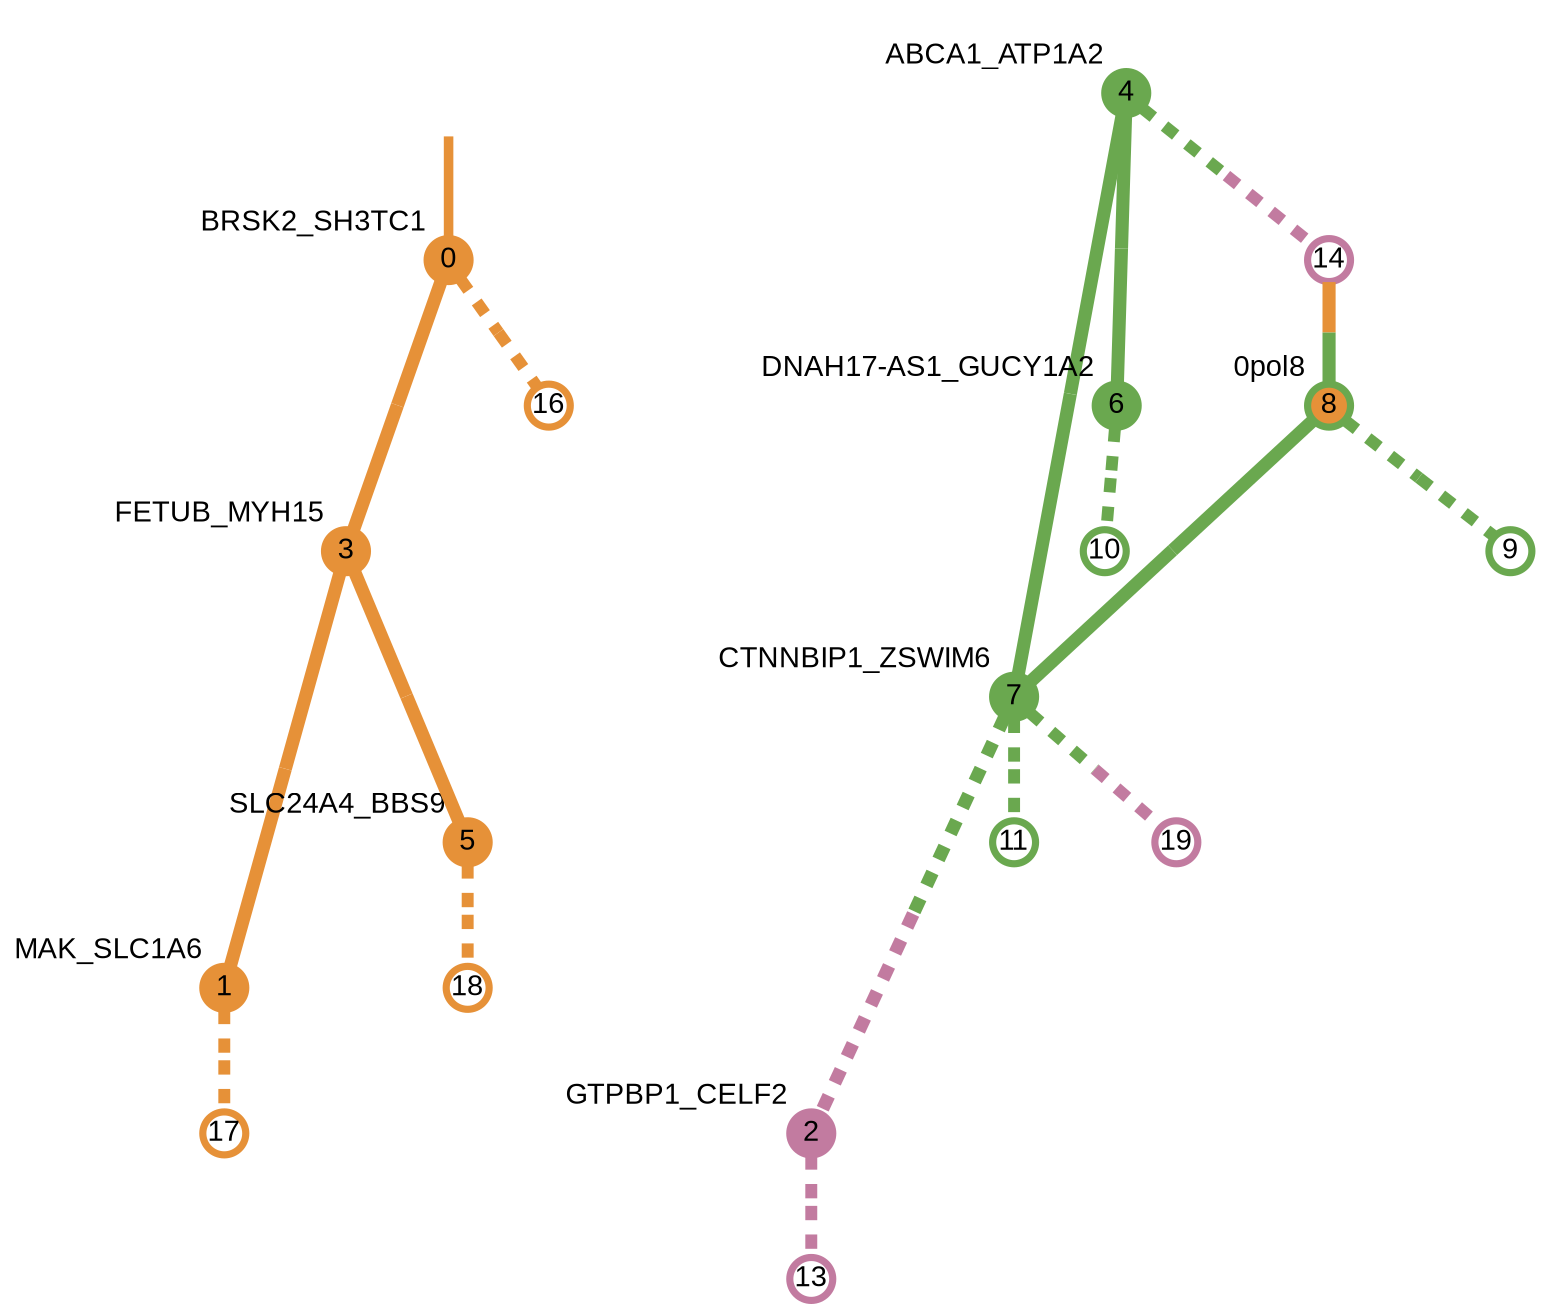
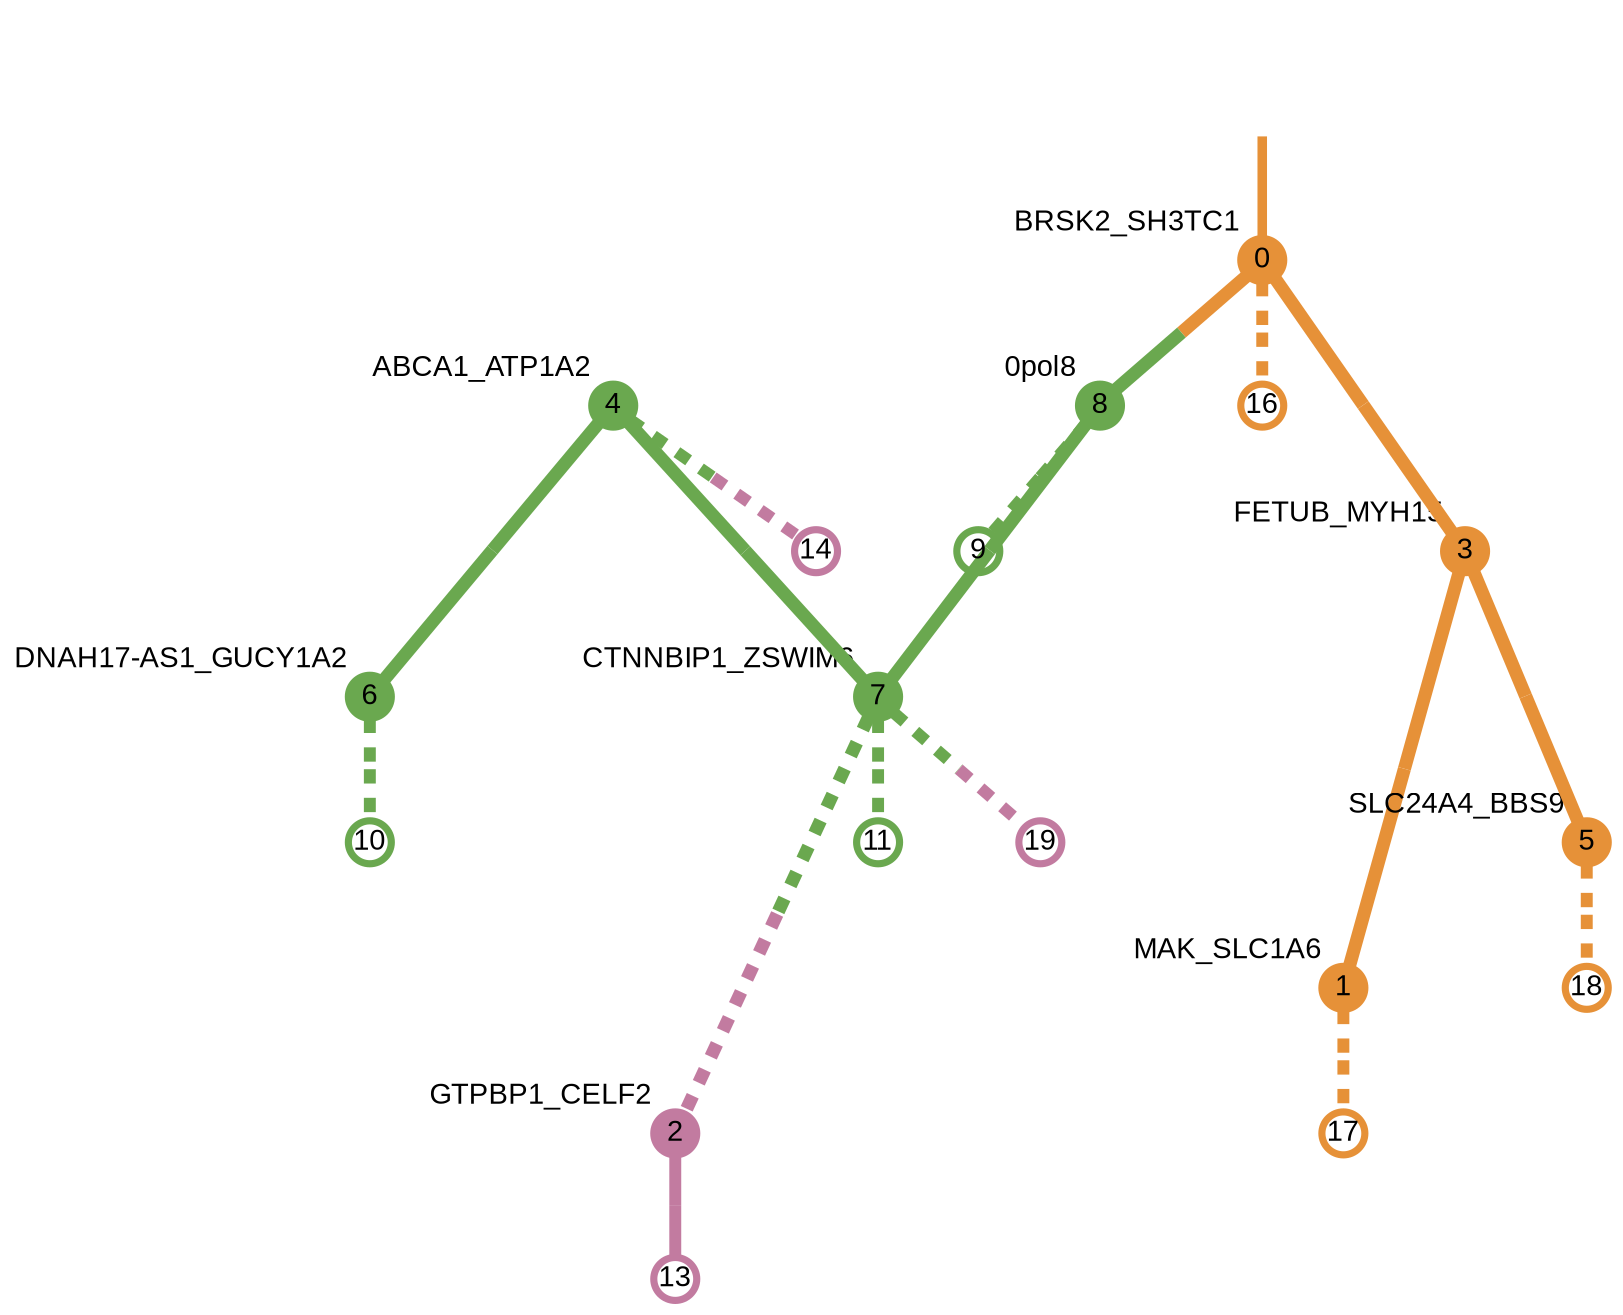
(1329, 333) -> (1181, 333)
(1329, 406) -> (1100, 406)
(811, 1206) -> (675, 1206)
